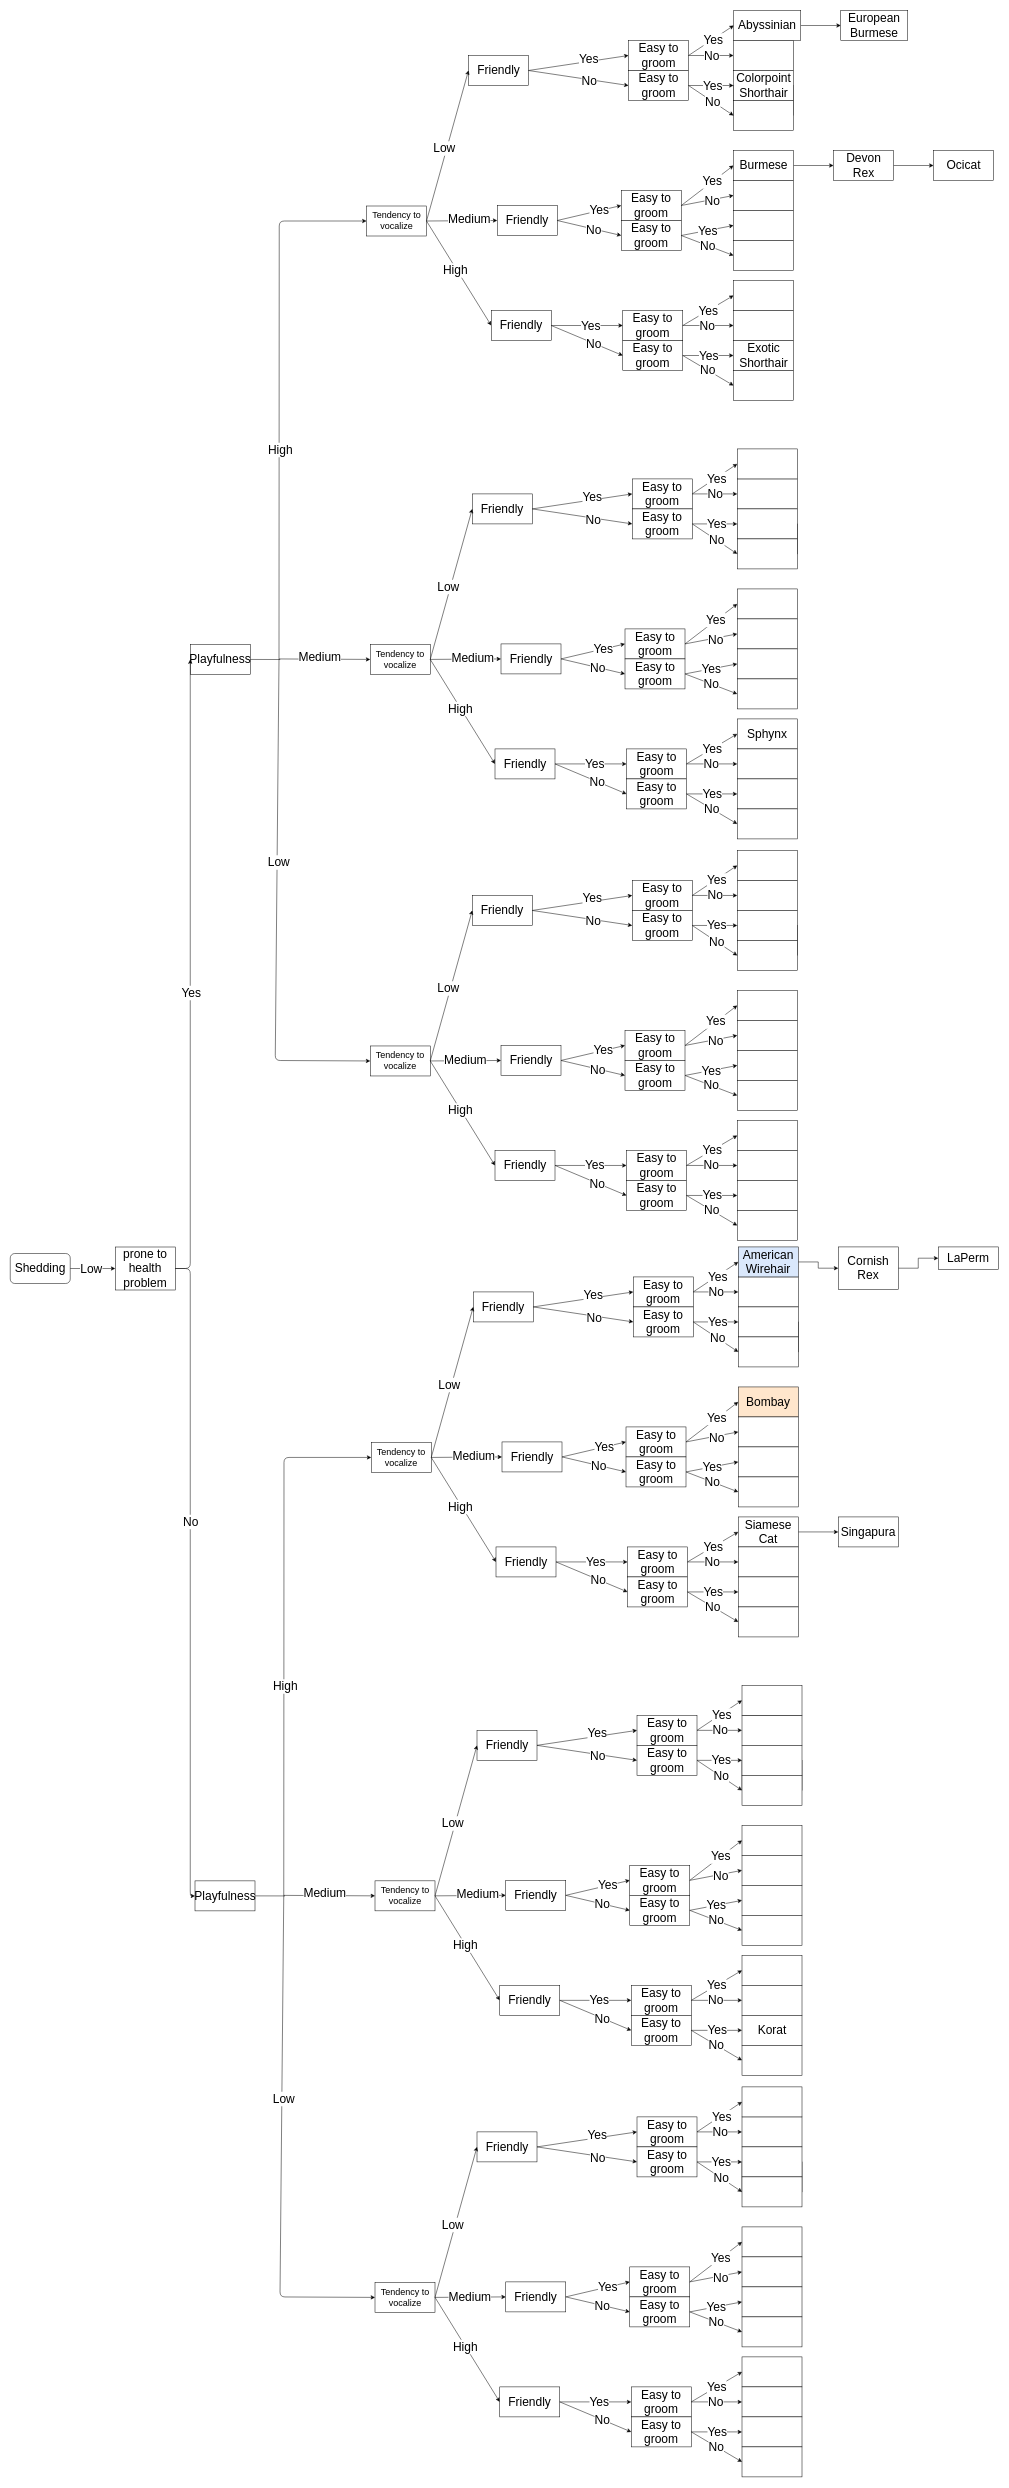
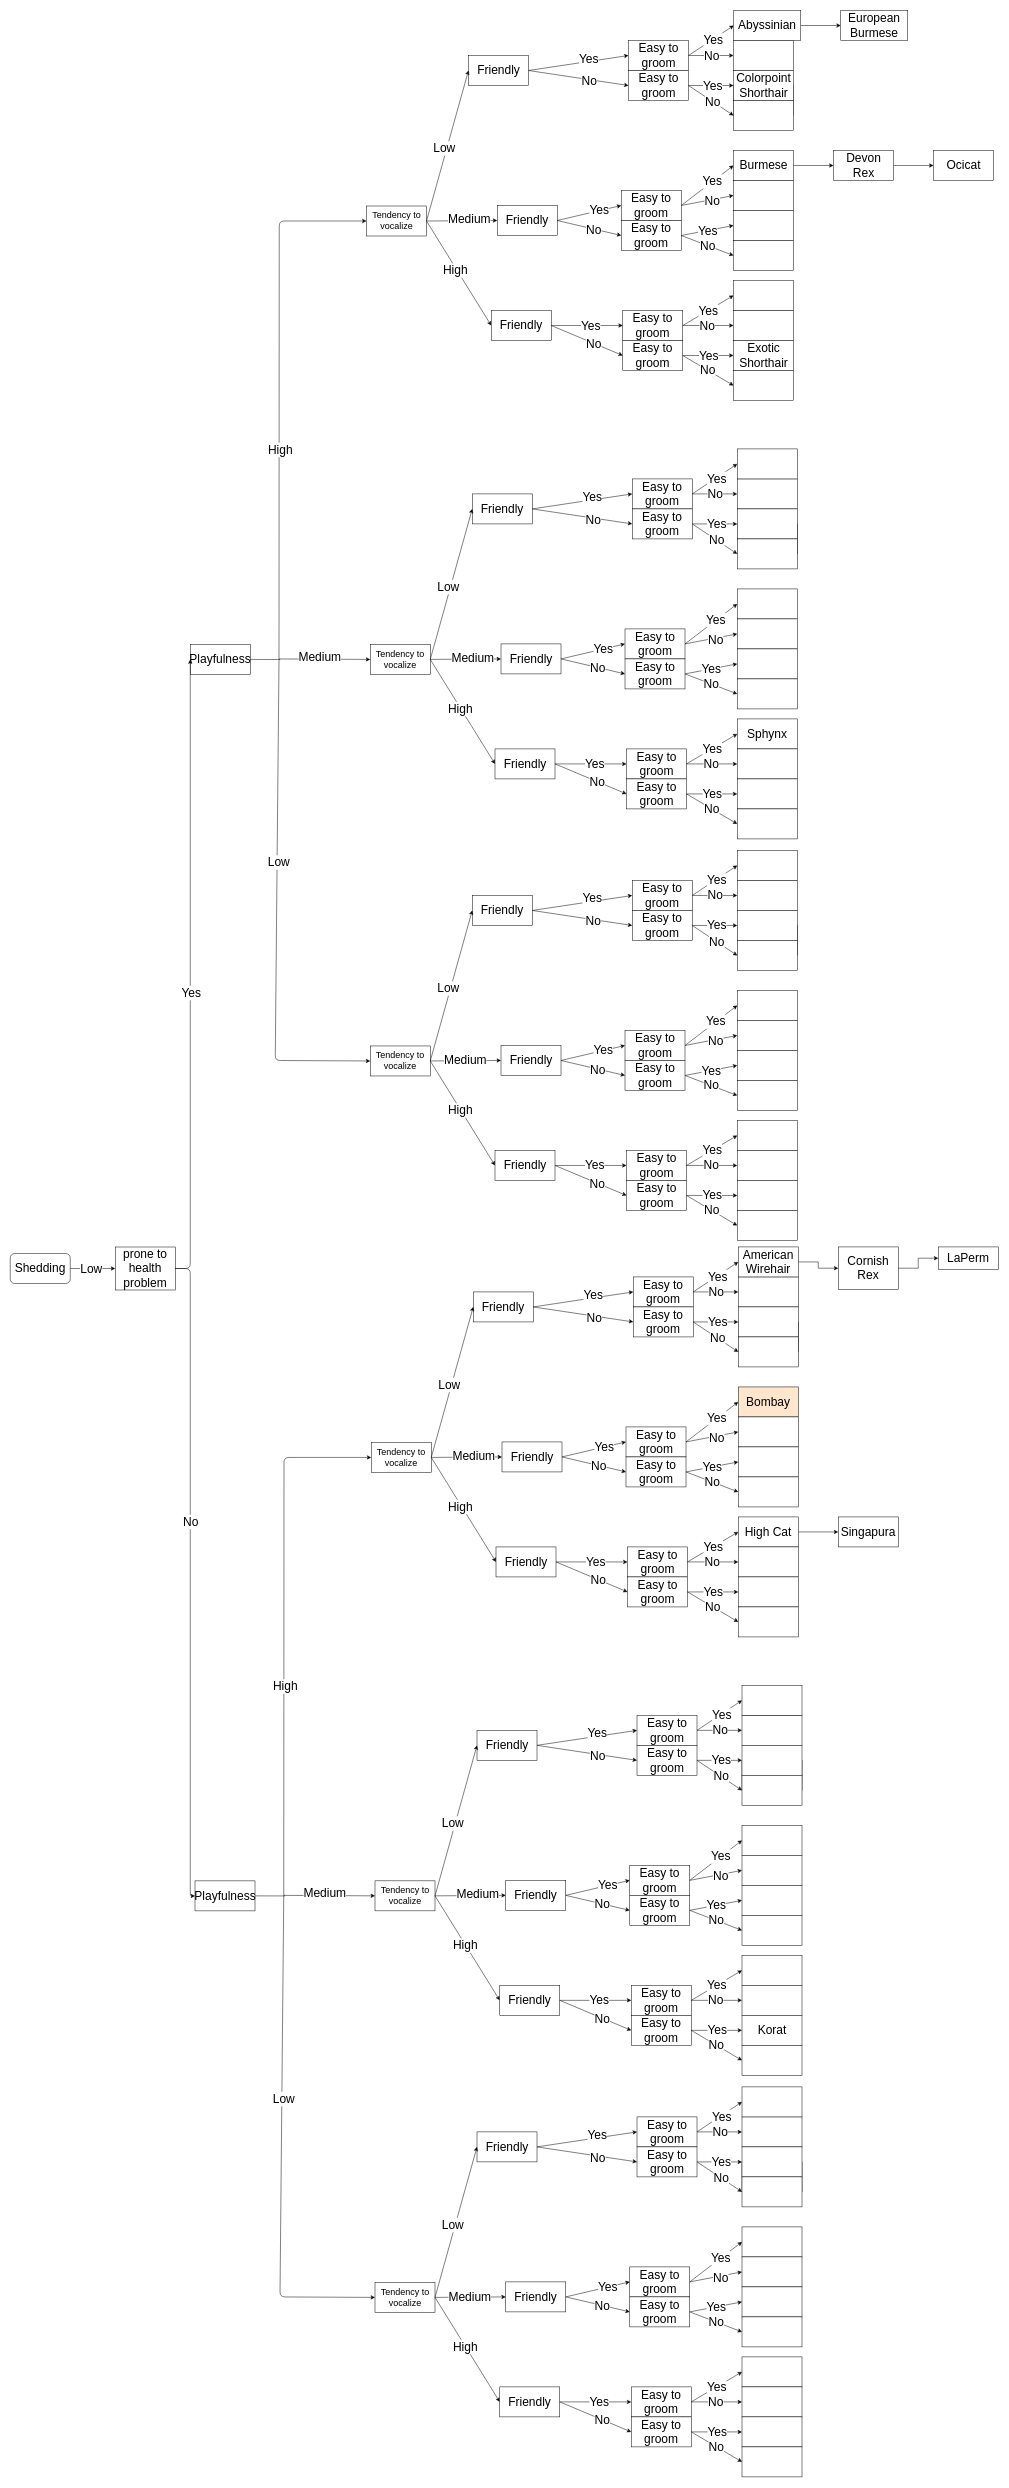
(768, 1262) -> (768, 1262)
(768, 1532) -> (768, 1532)
